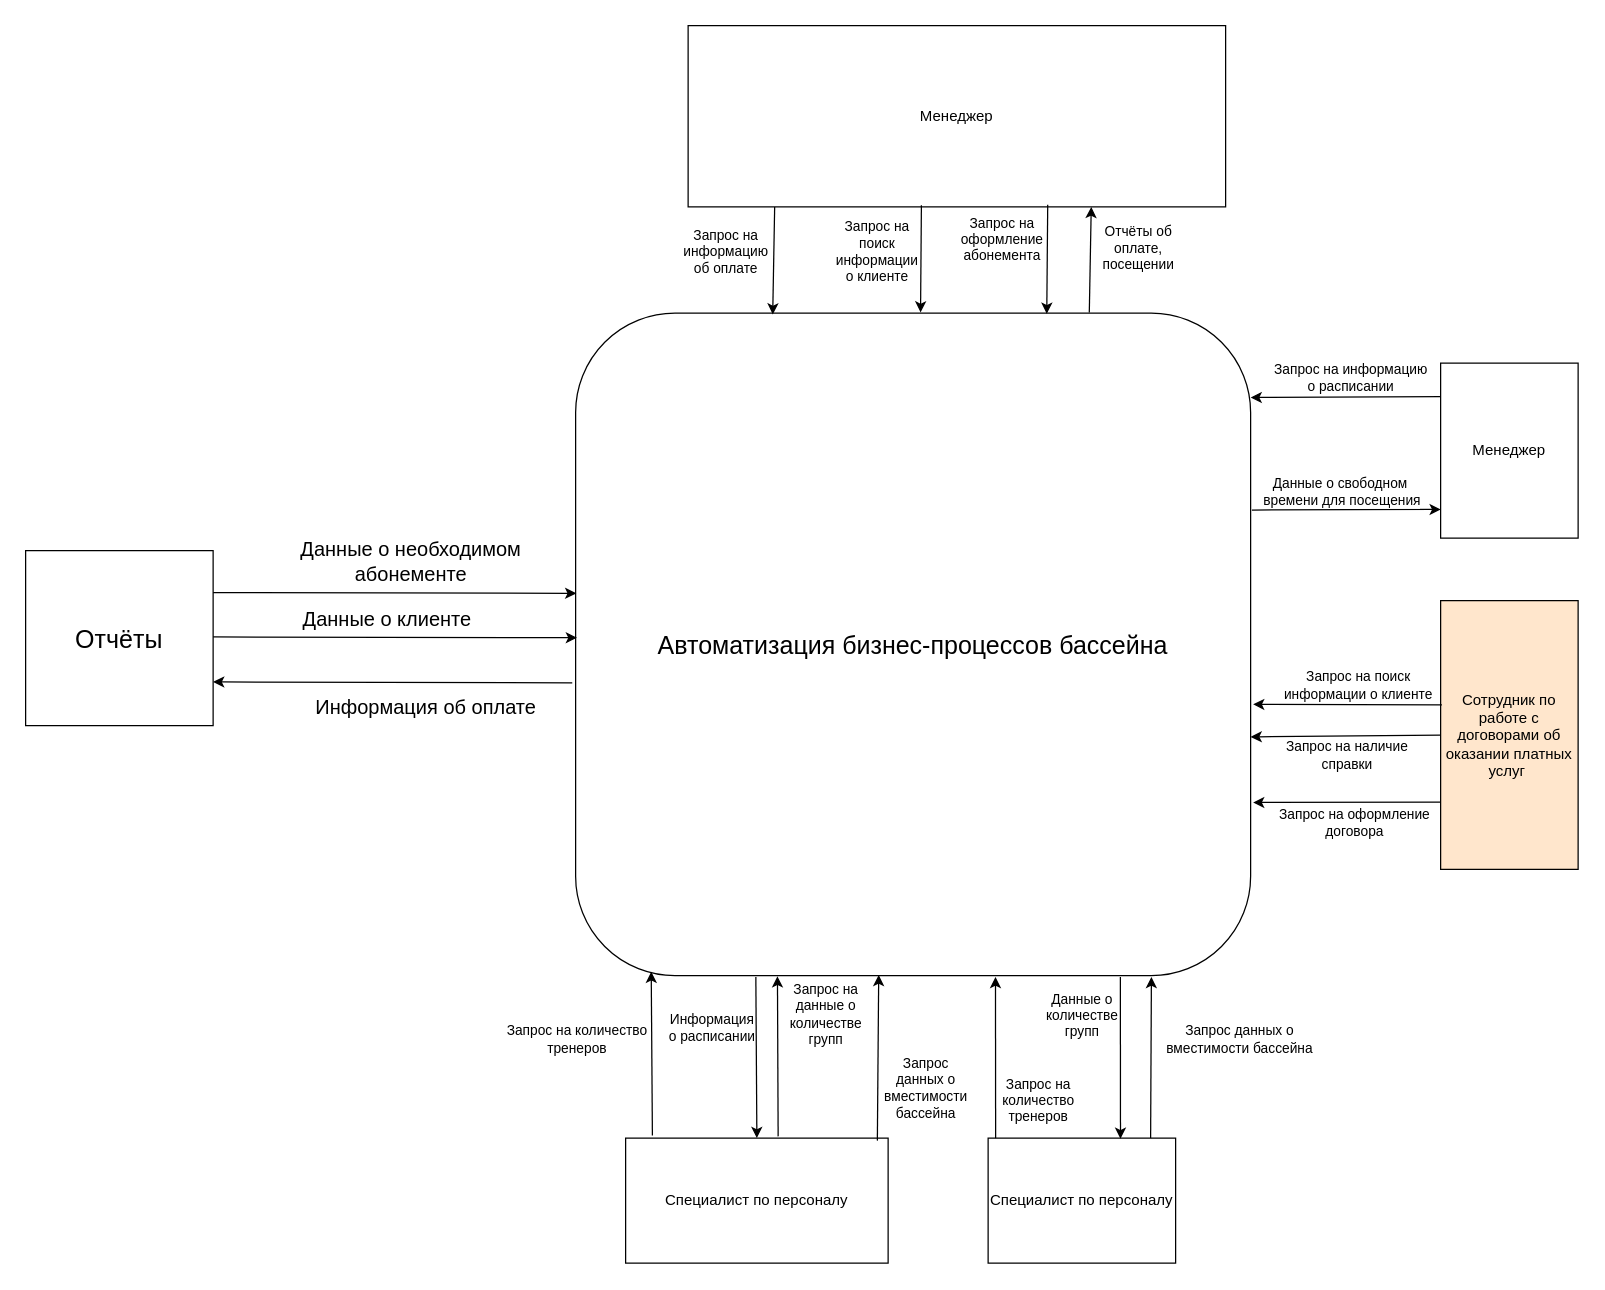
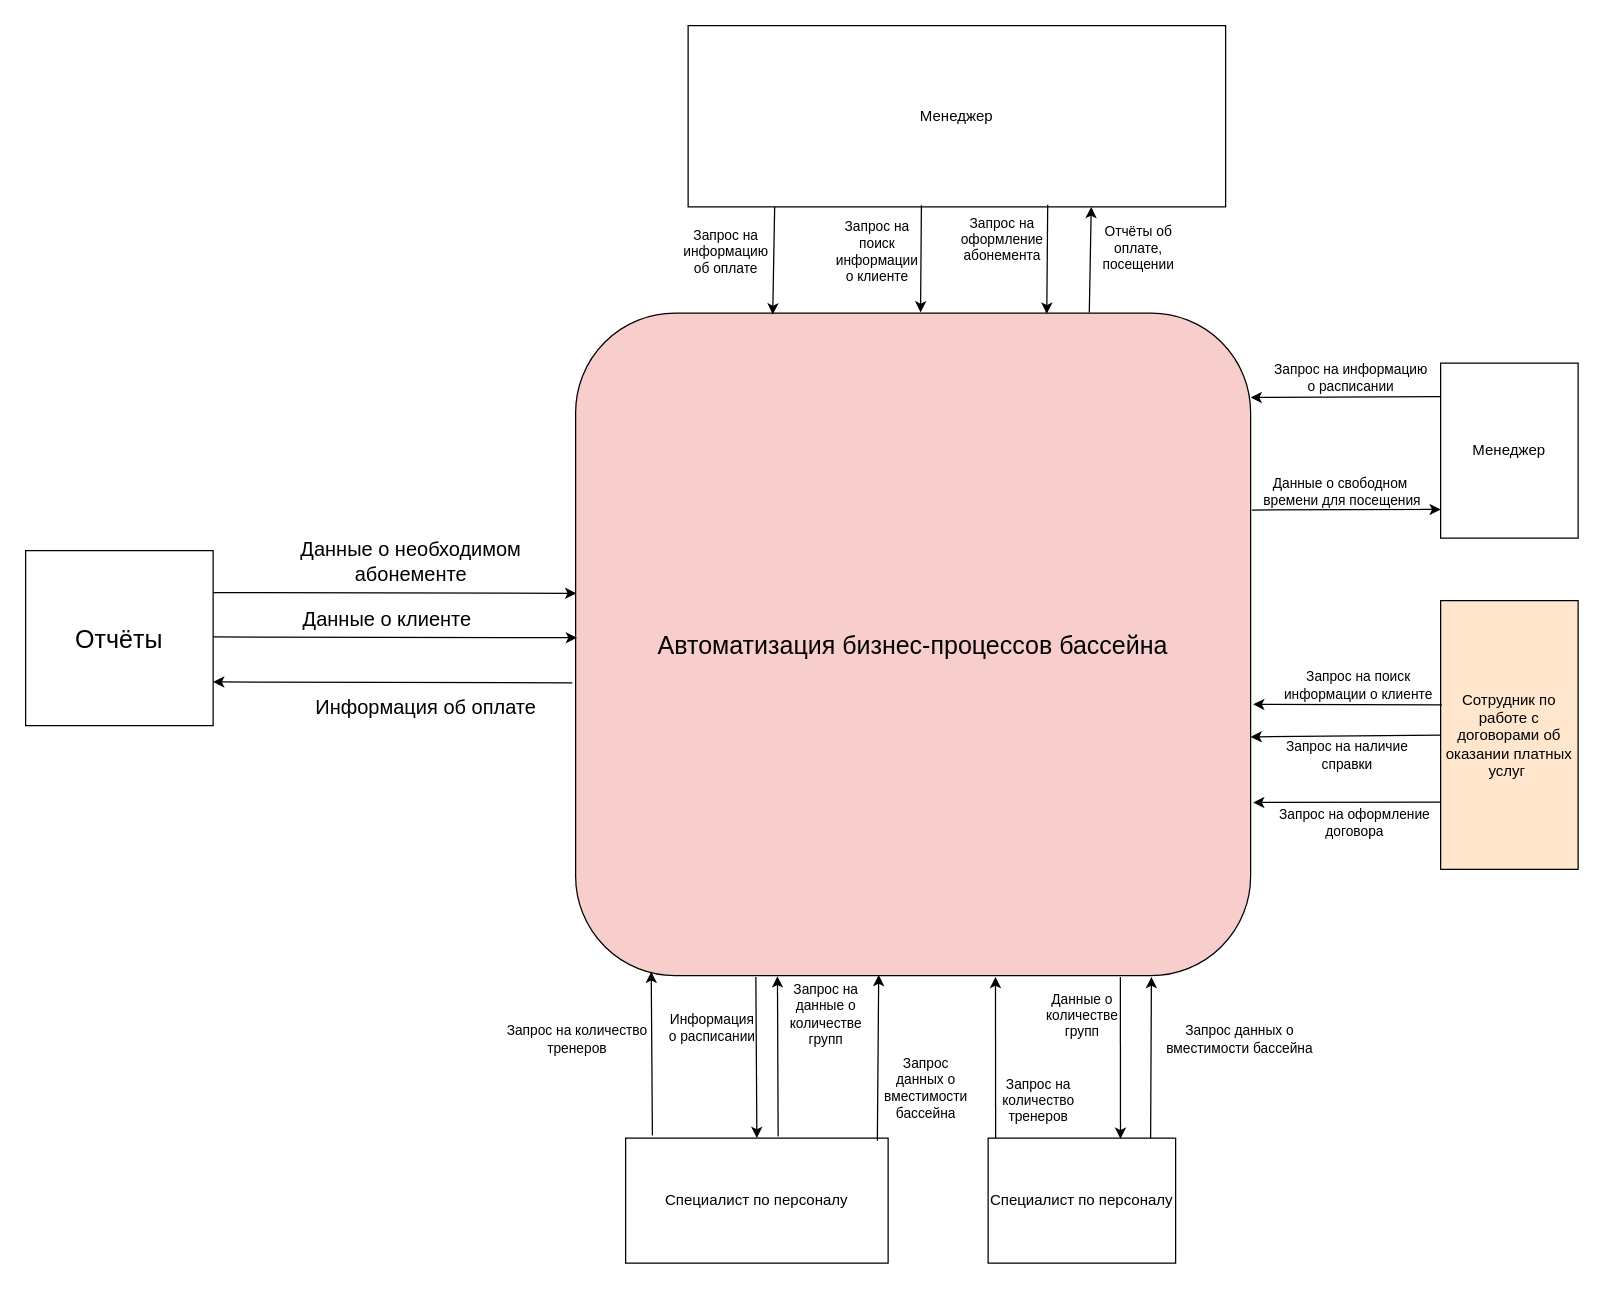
(913, 644) -> (913, 644)
